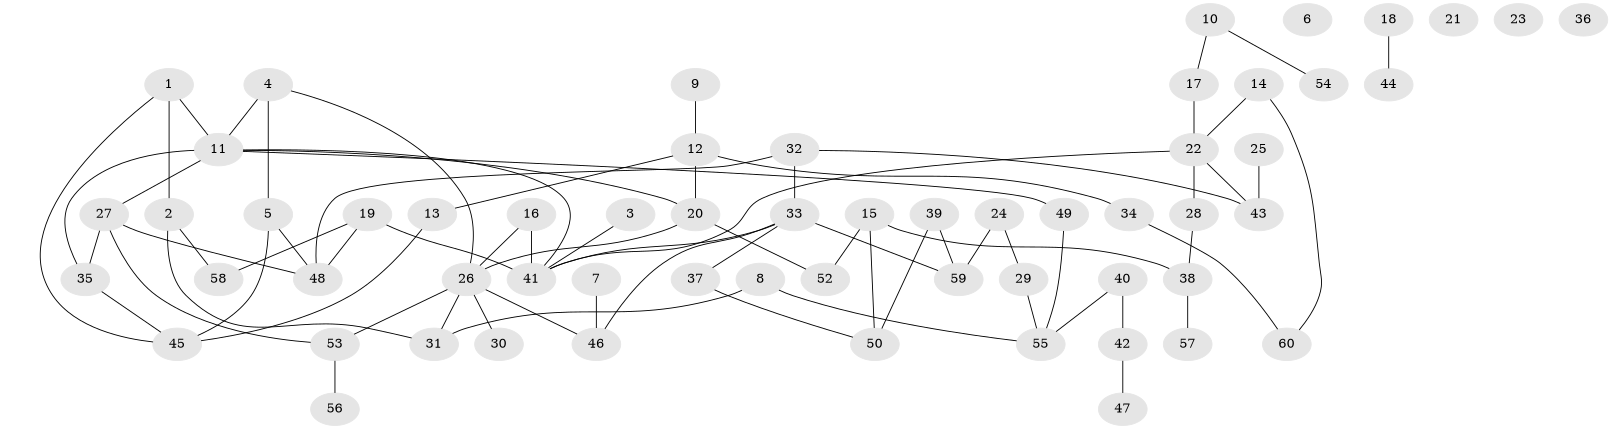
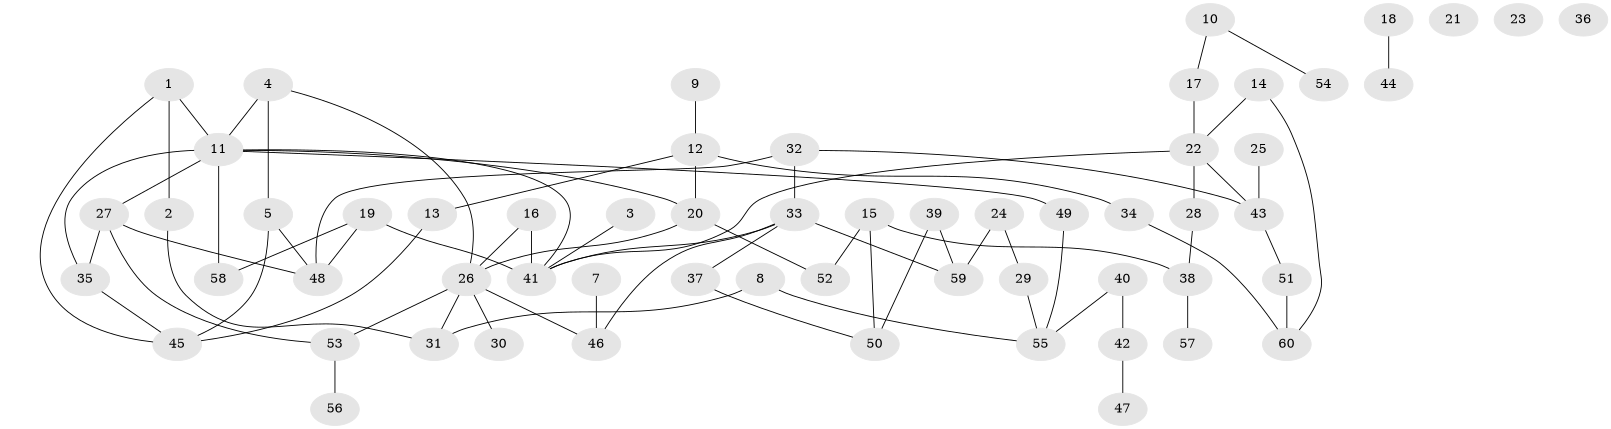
(1308, 20) -> none
(188, 240) -> (219, 215)
none -> (1287, 279)
